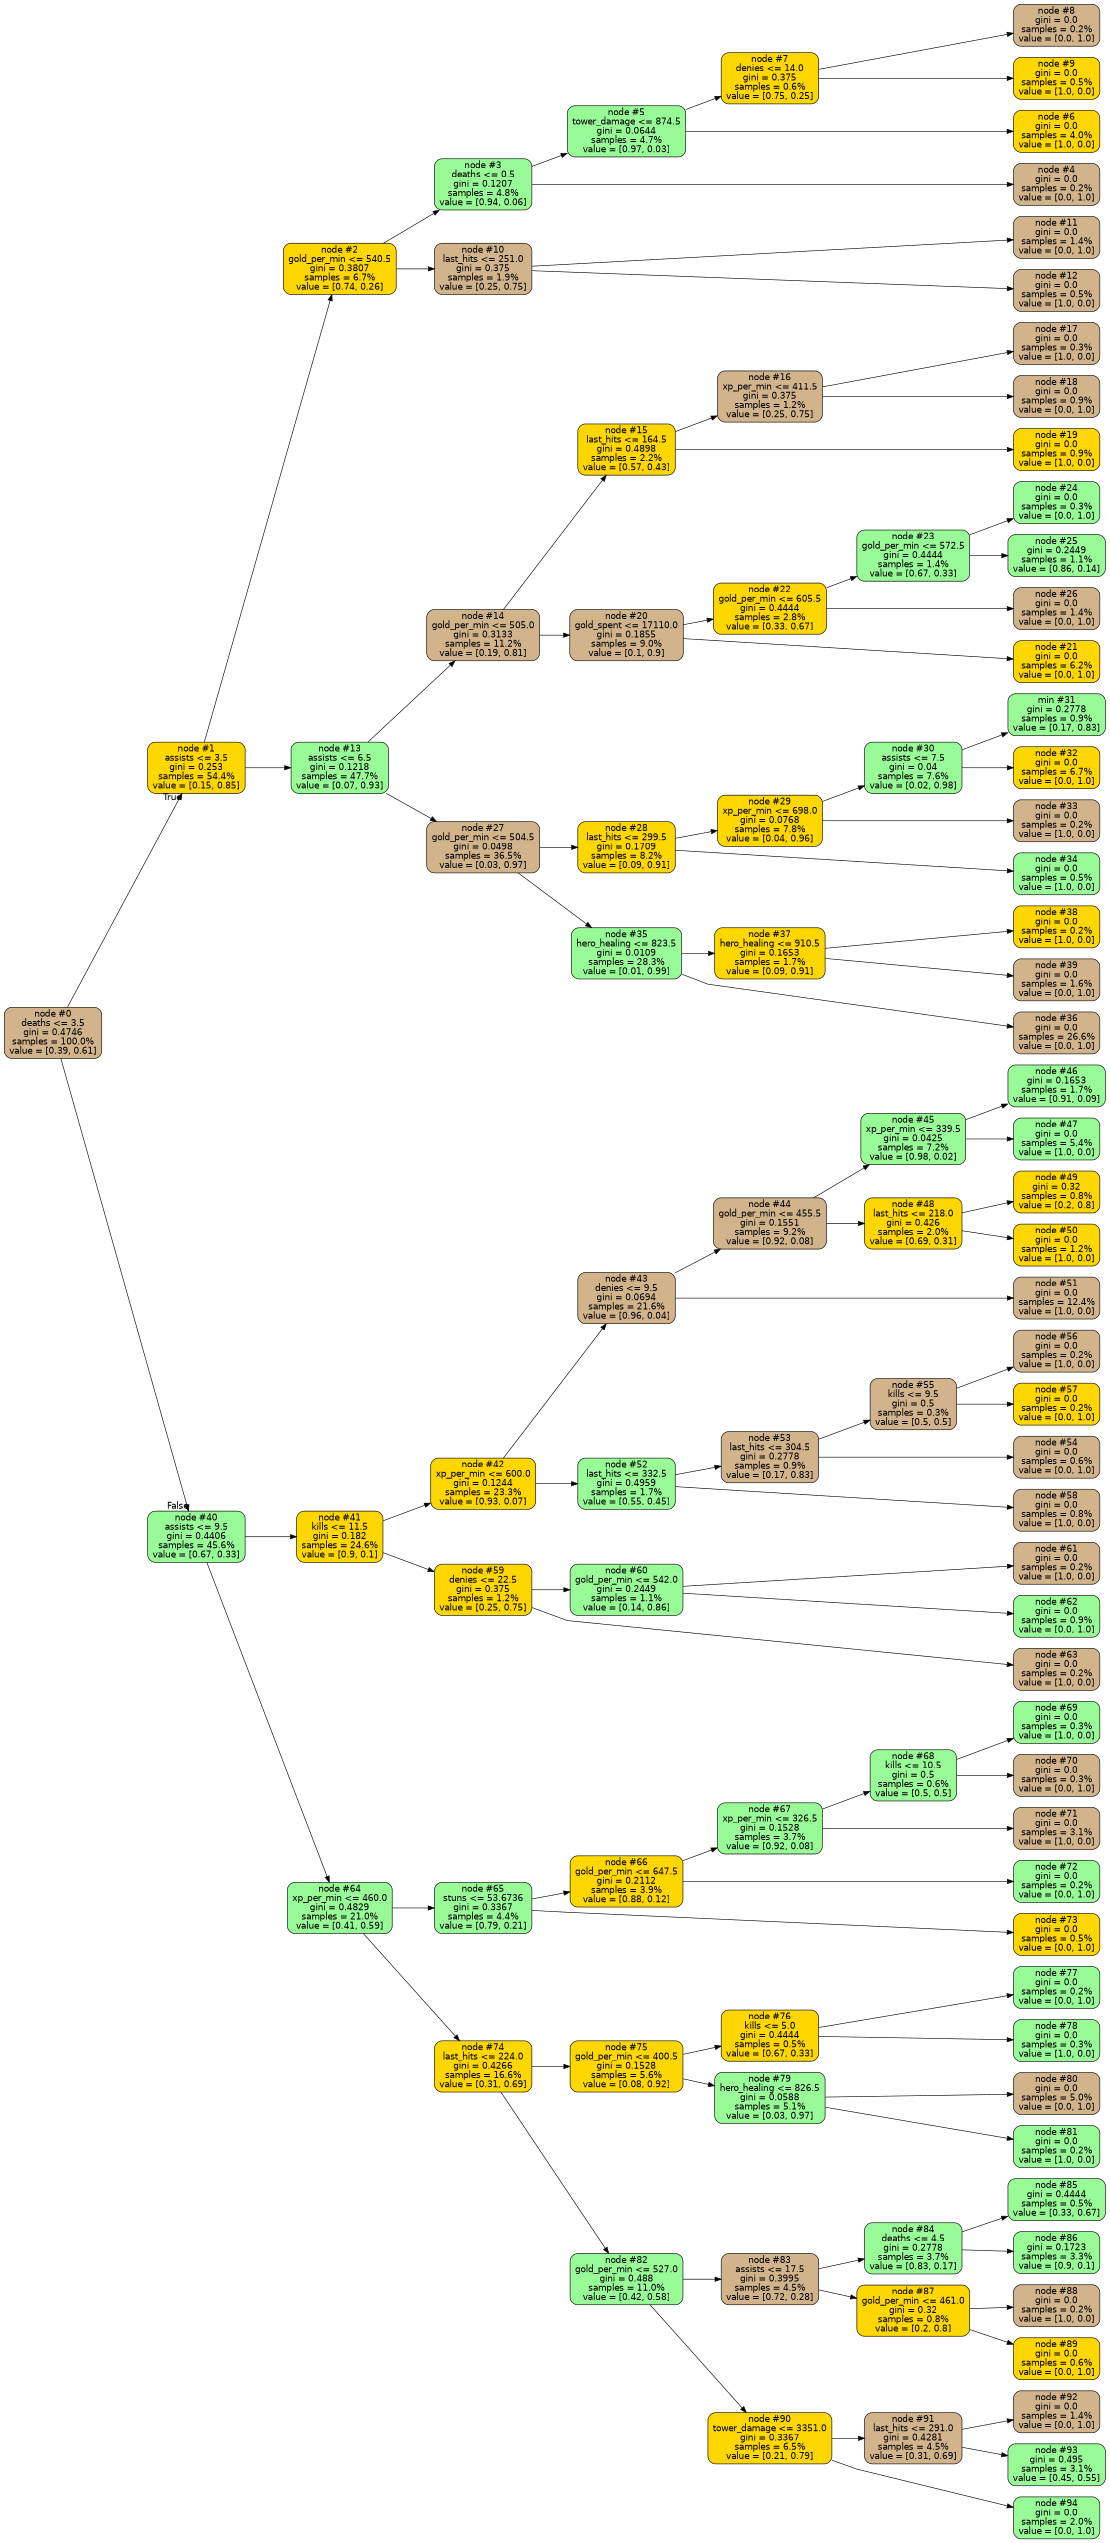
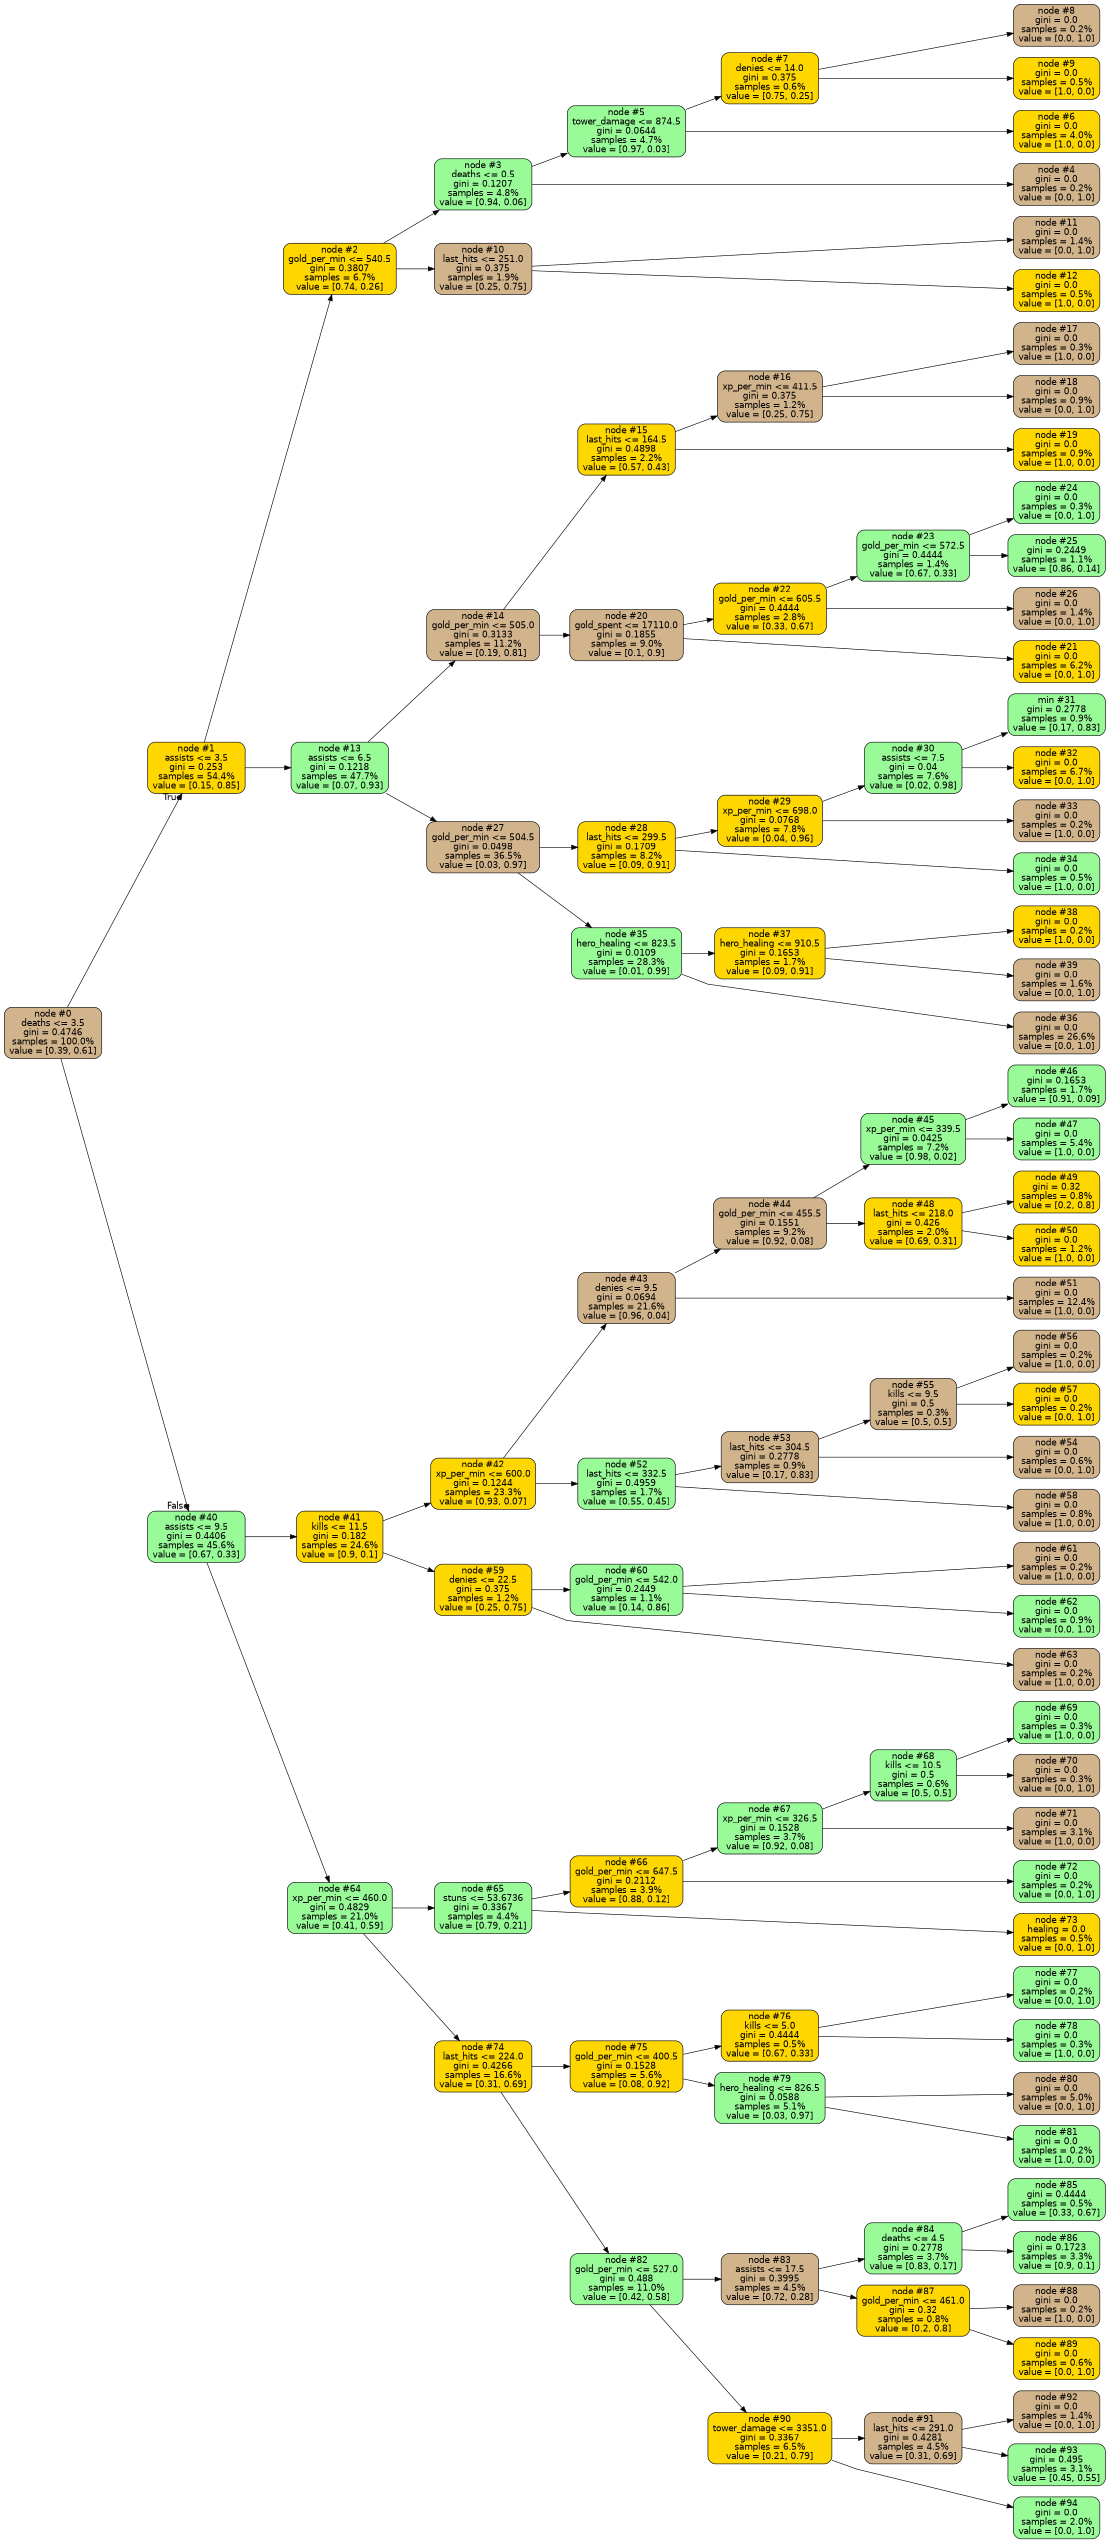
(1057, 290) -> (1057, 290)
(1057, 1934) -> (1057, 1934)
